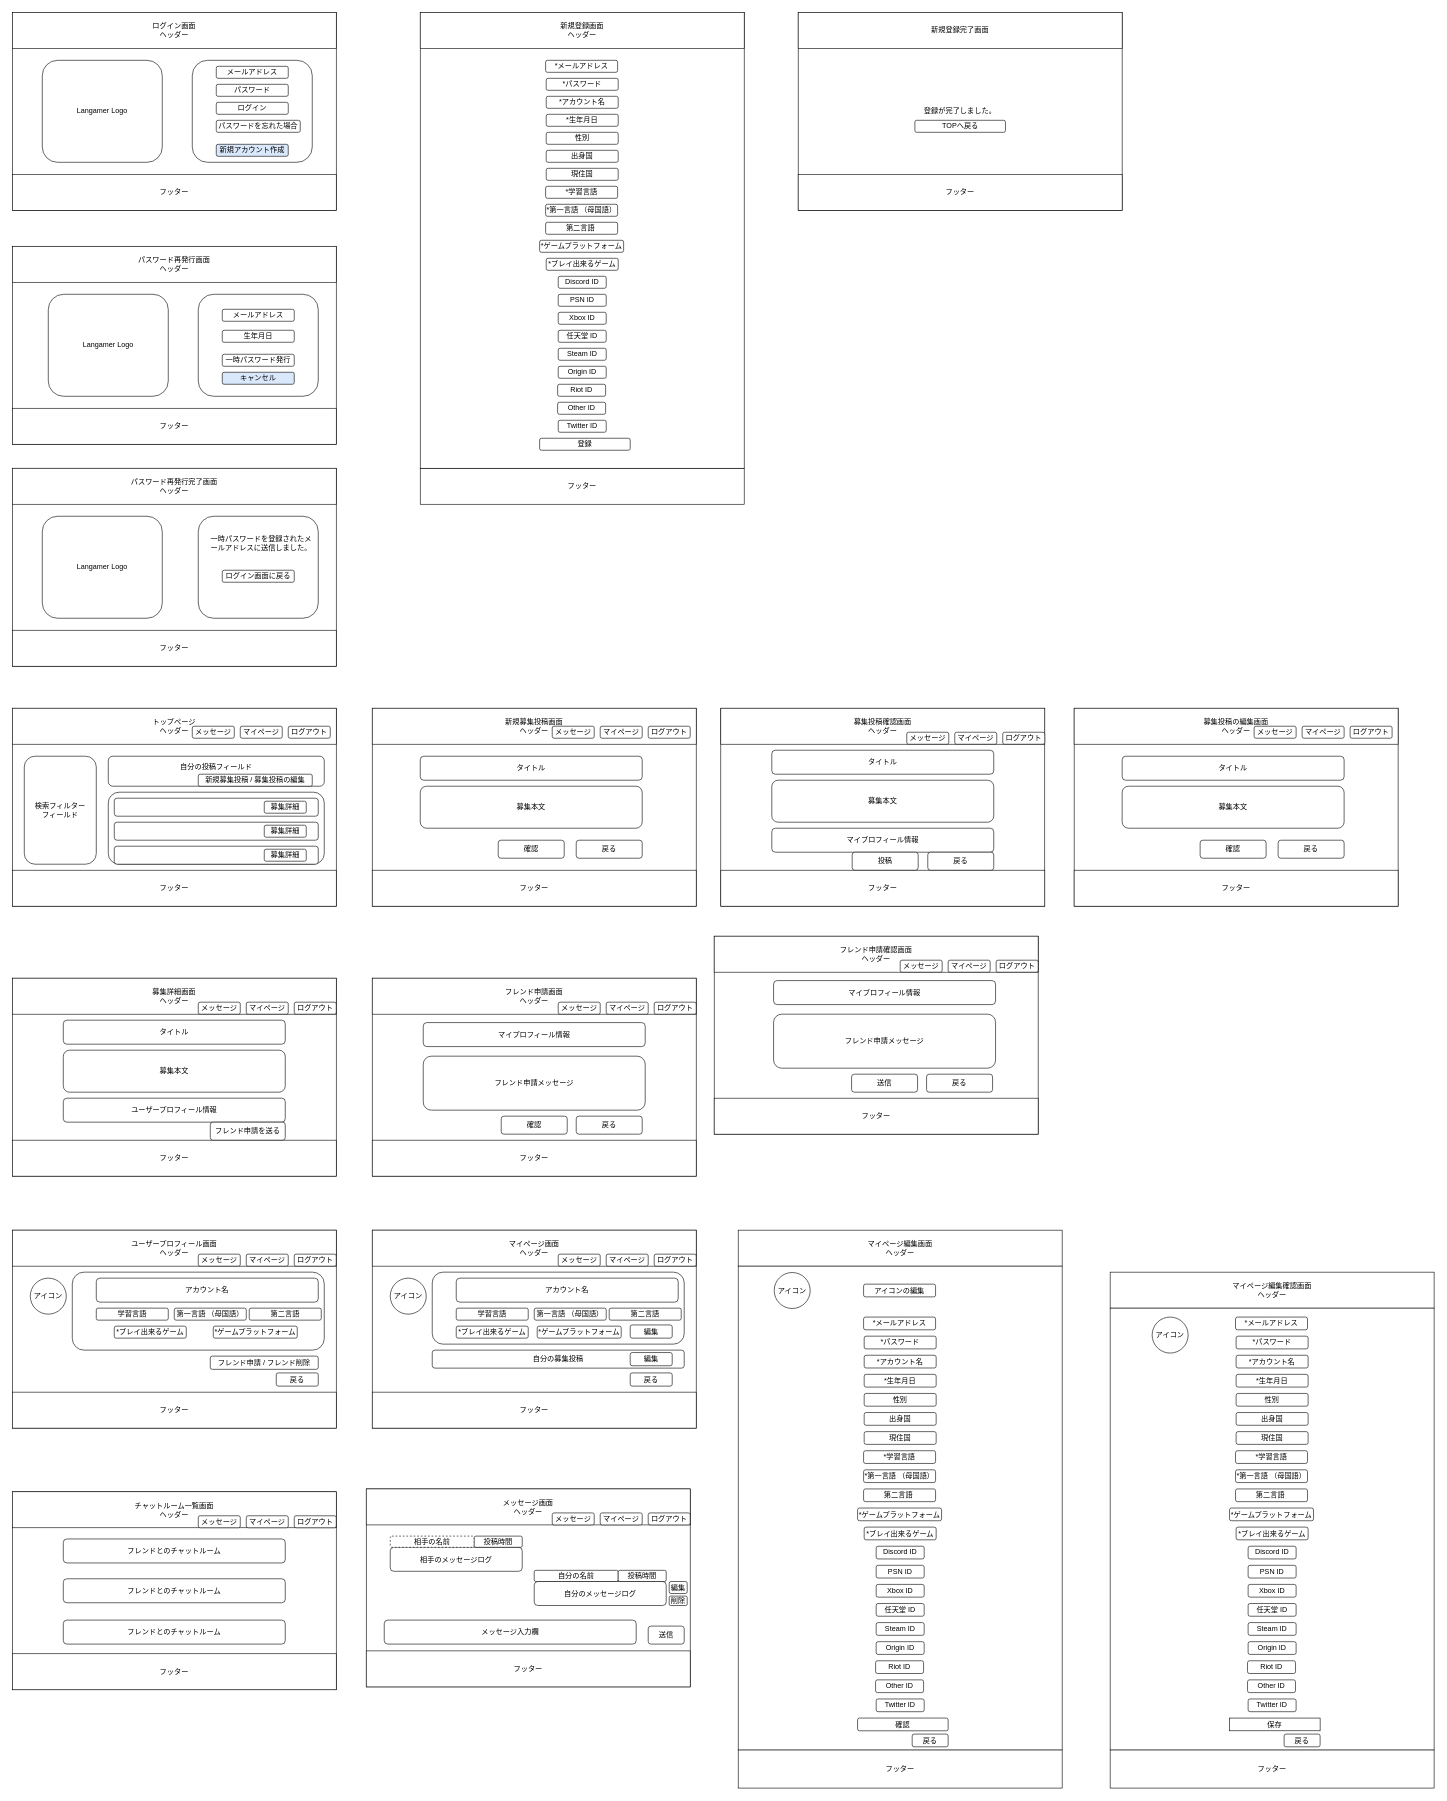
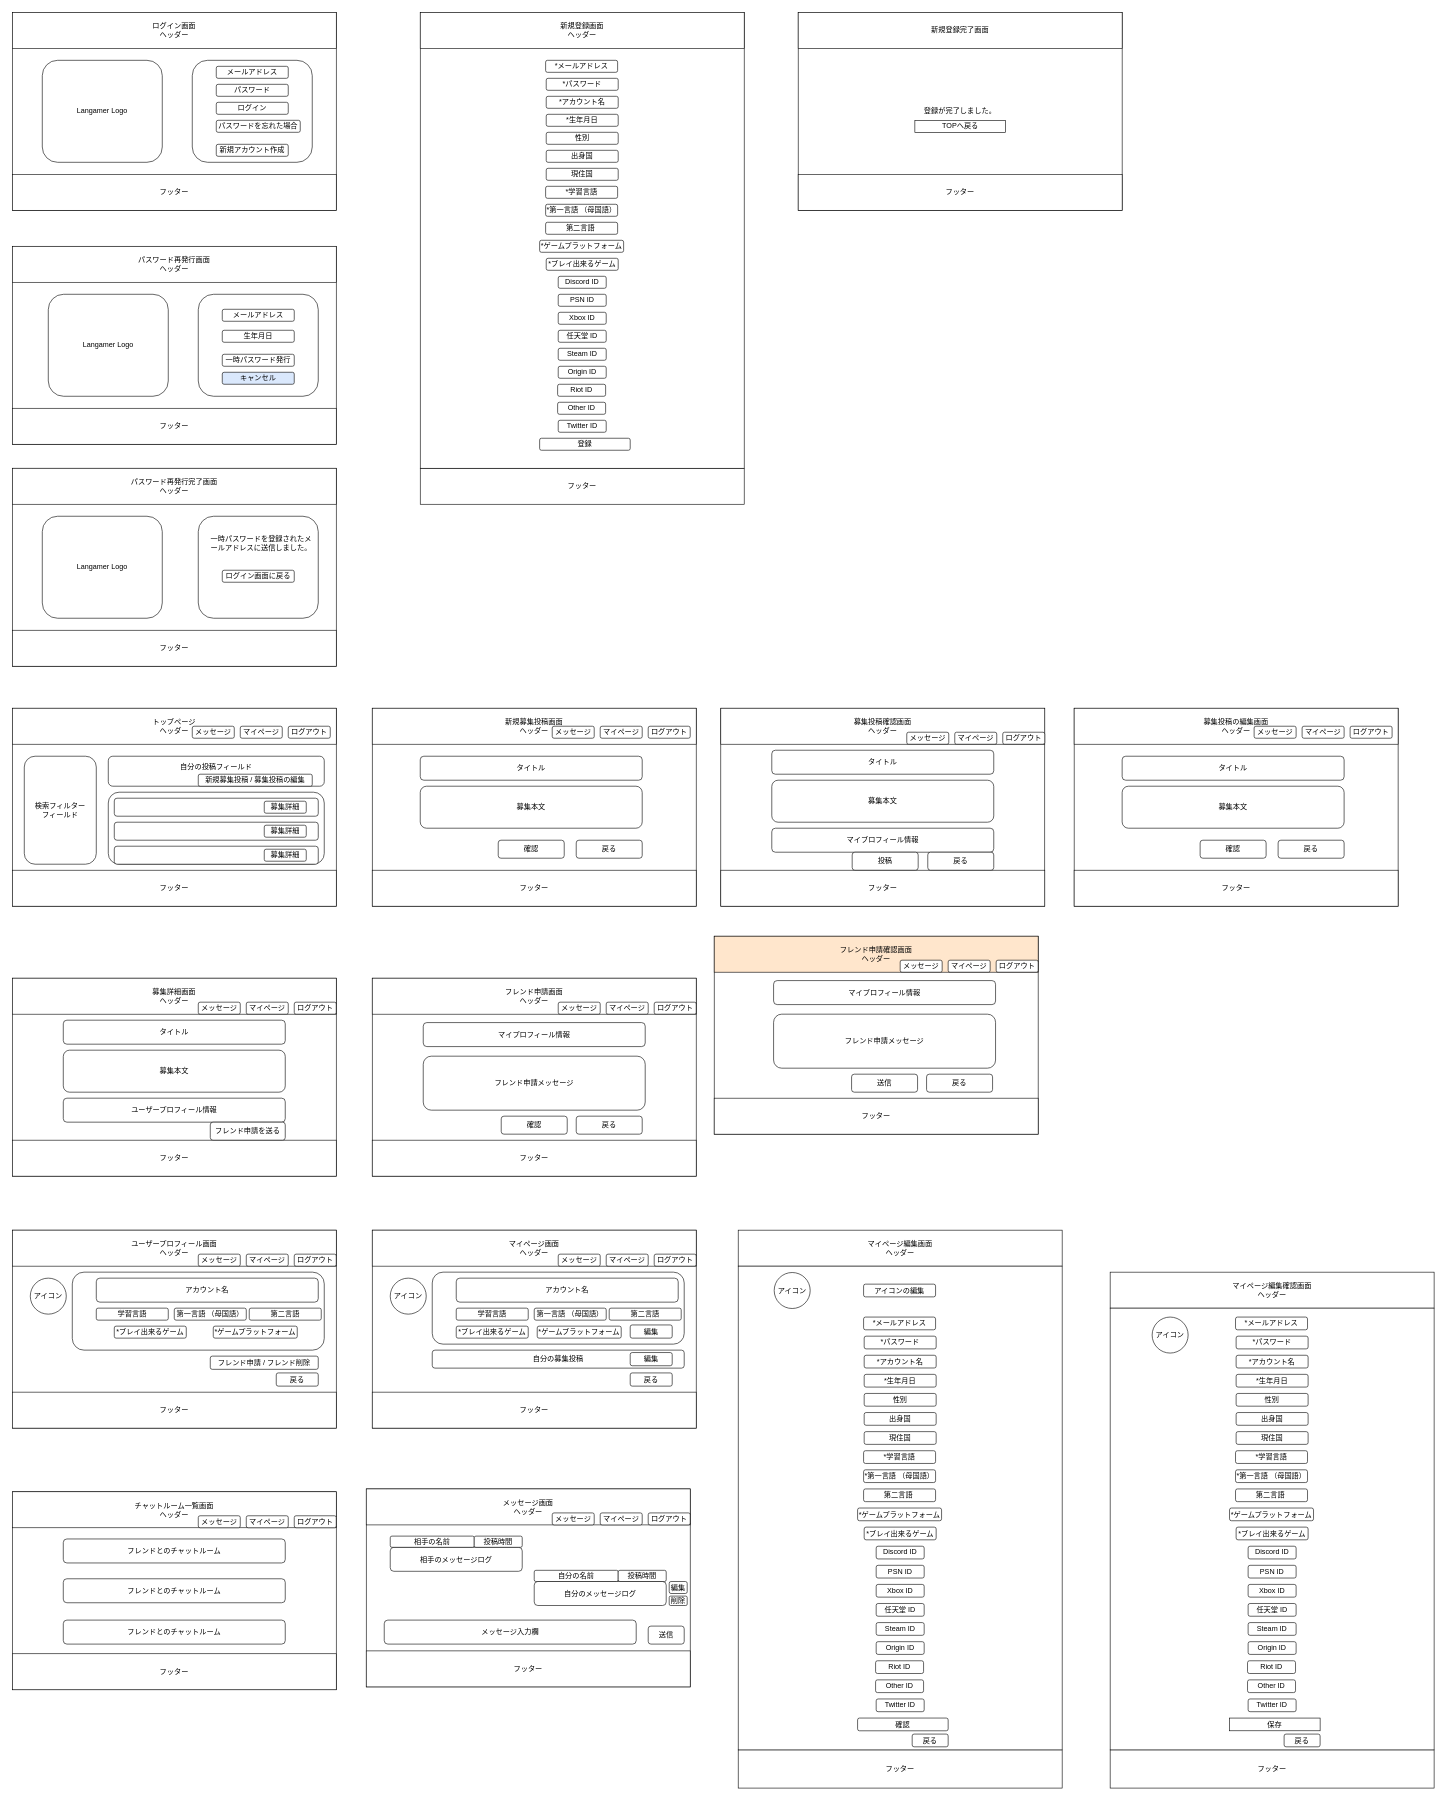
(960, 126) -> (960, 126)
(252, 150) -> (252, 150)
(876, 954) -> (876, 954)
(432, 1542) -> (432, 1542)
